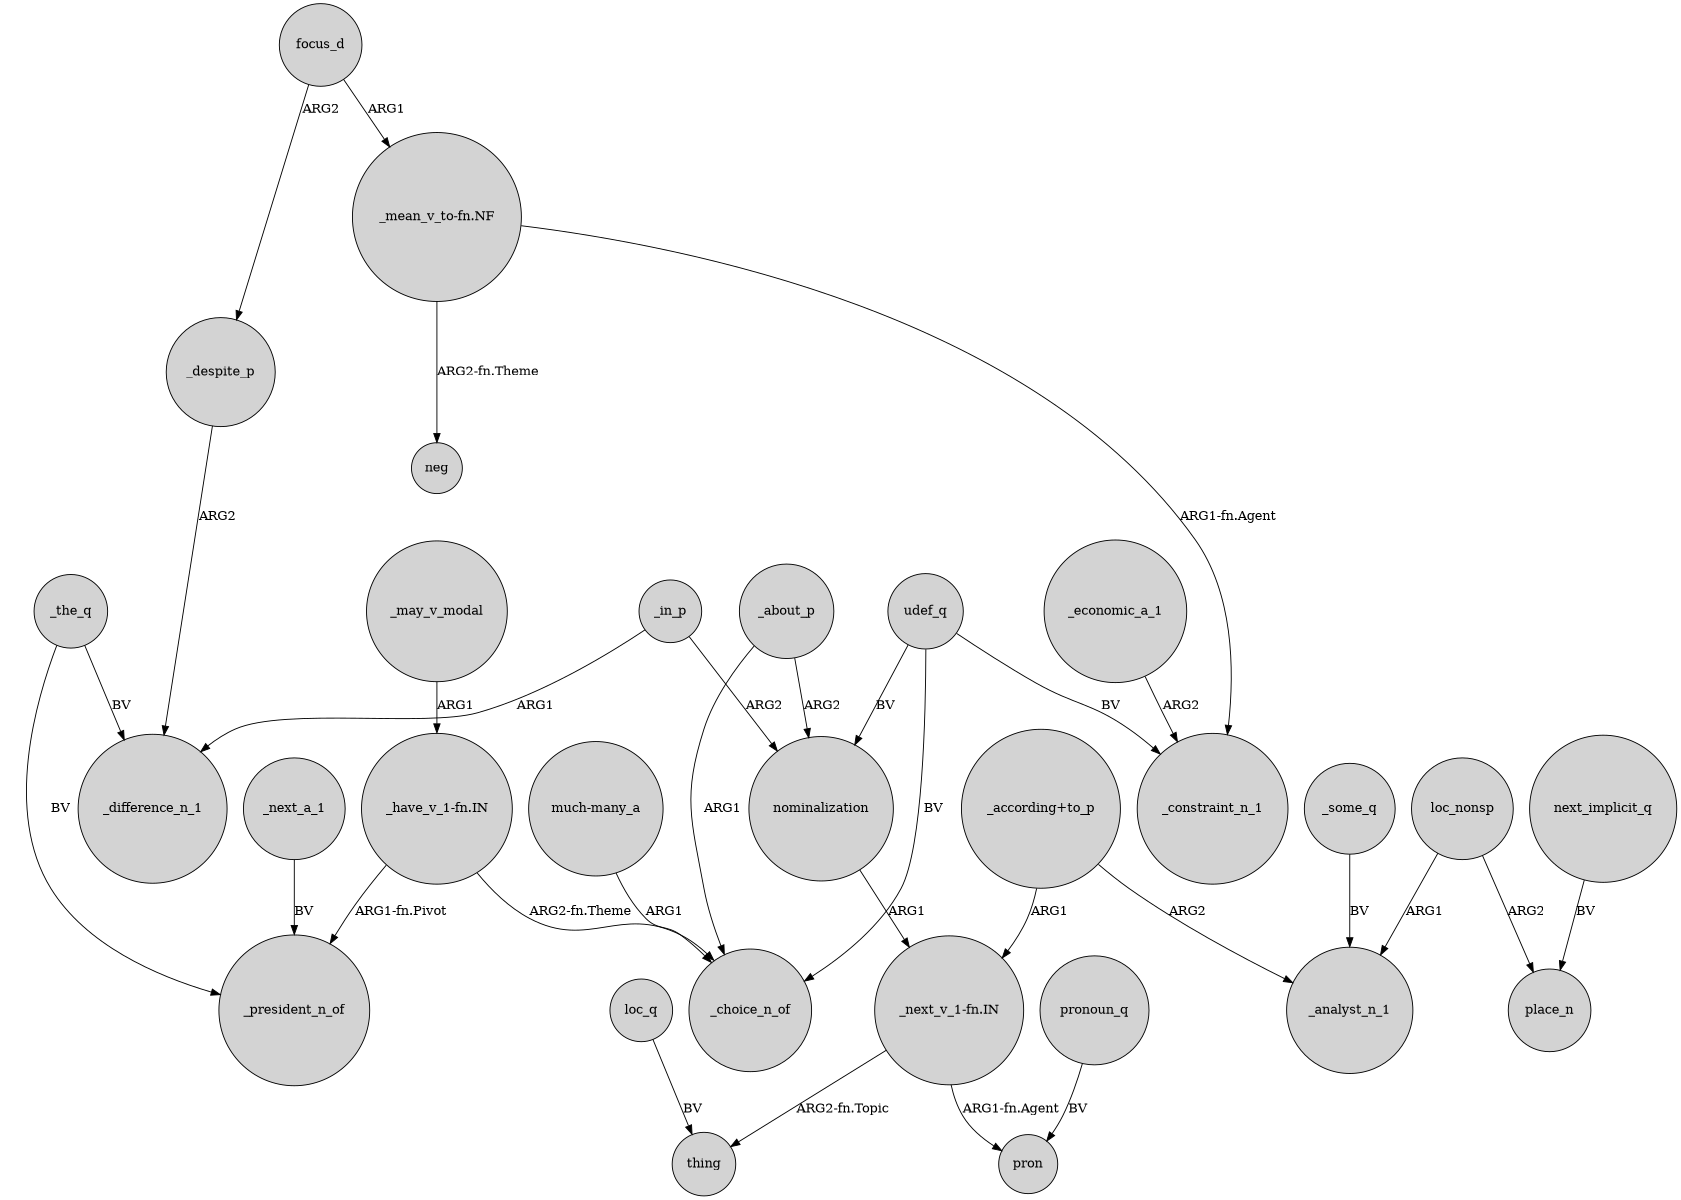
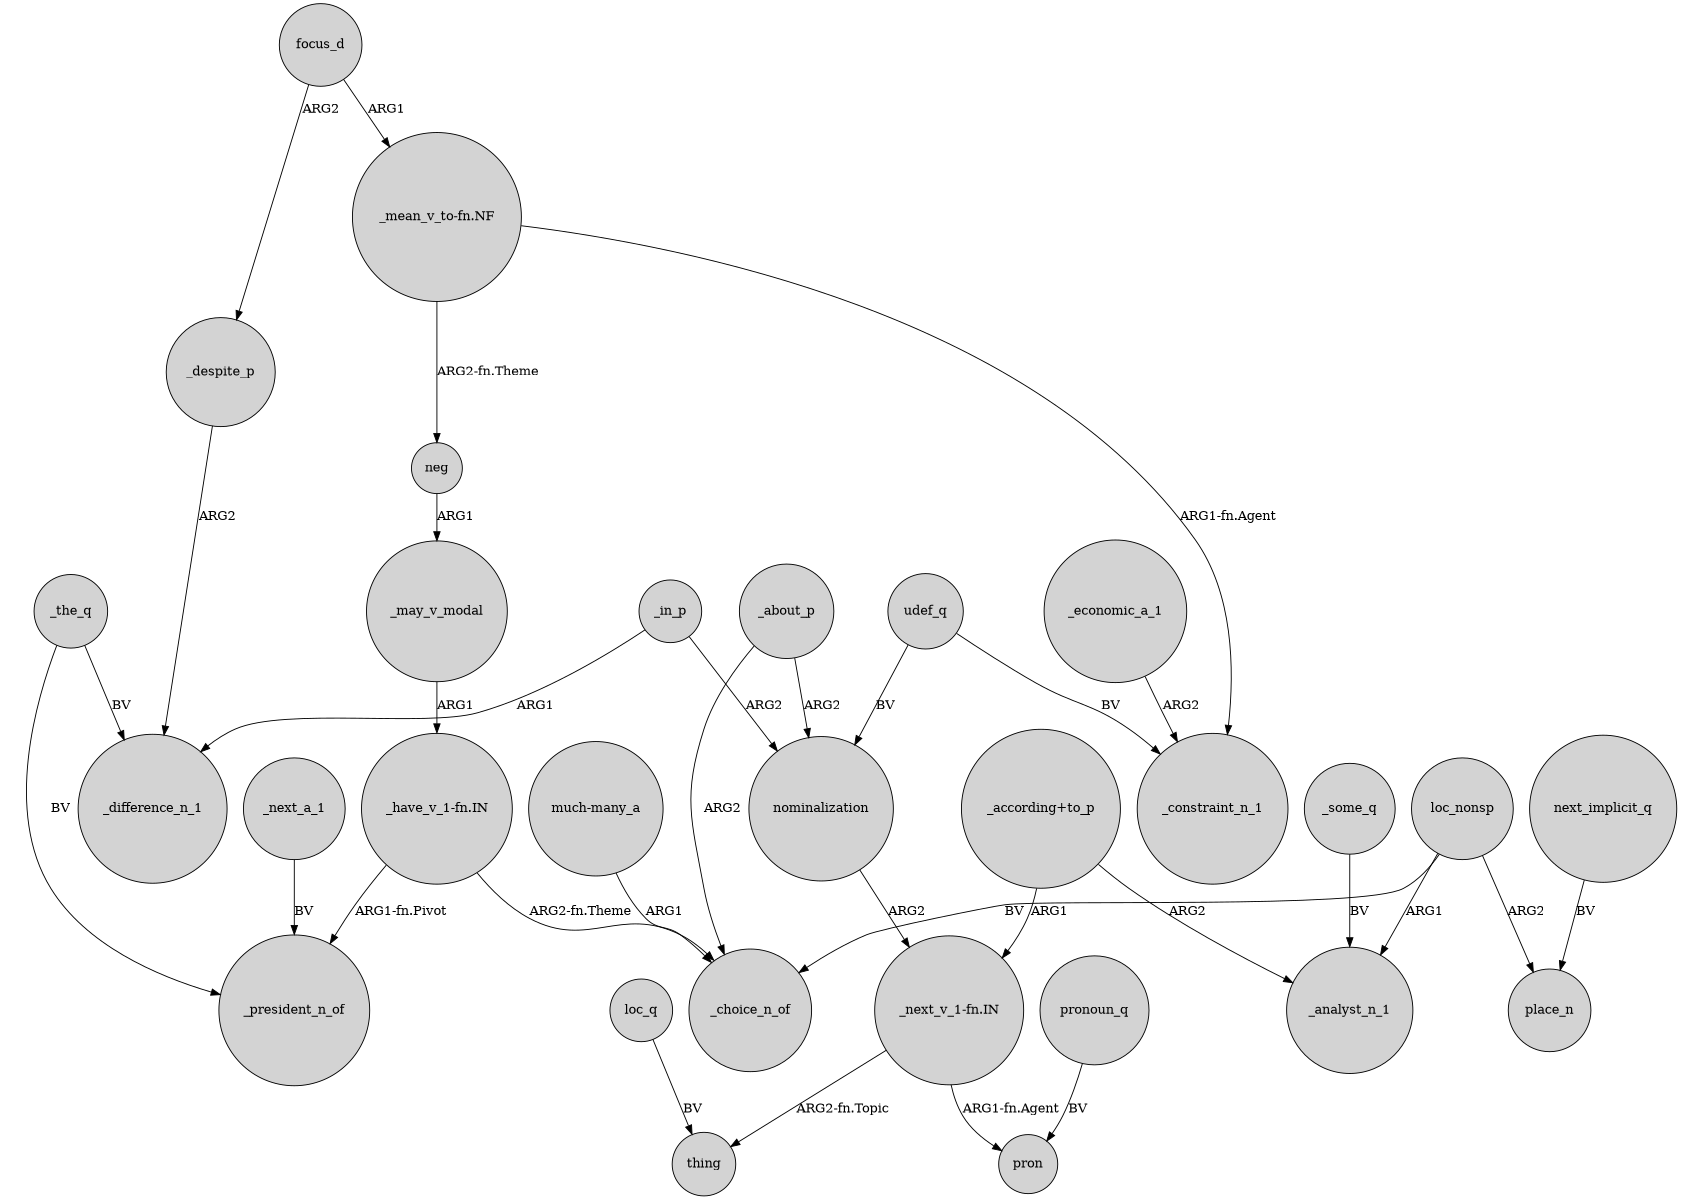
none -> (437, 513)
(723, 809) -> (723, 809)
(916, 833) -> (1125, 903)
(907, 912) -> (907, 912)
